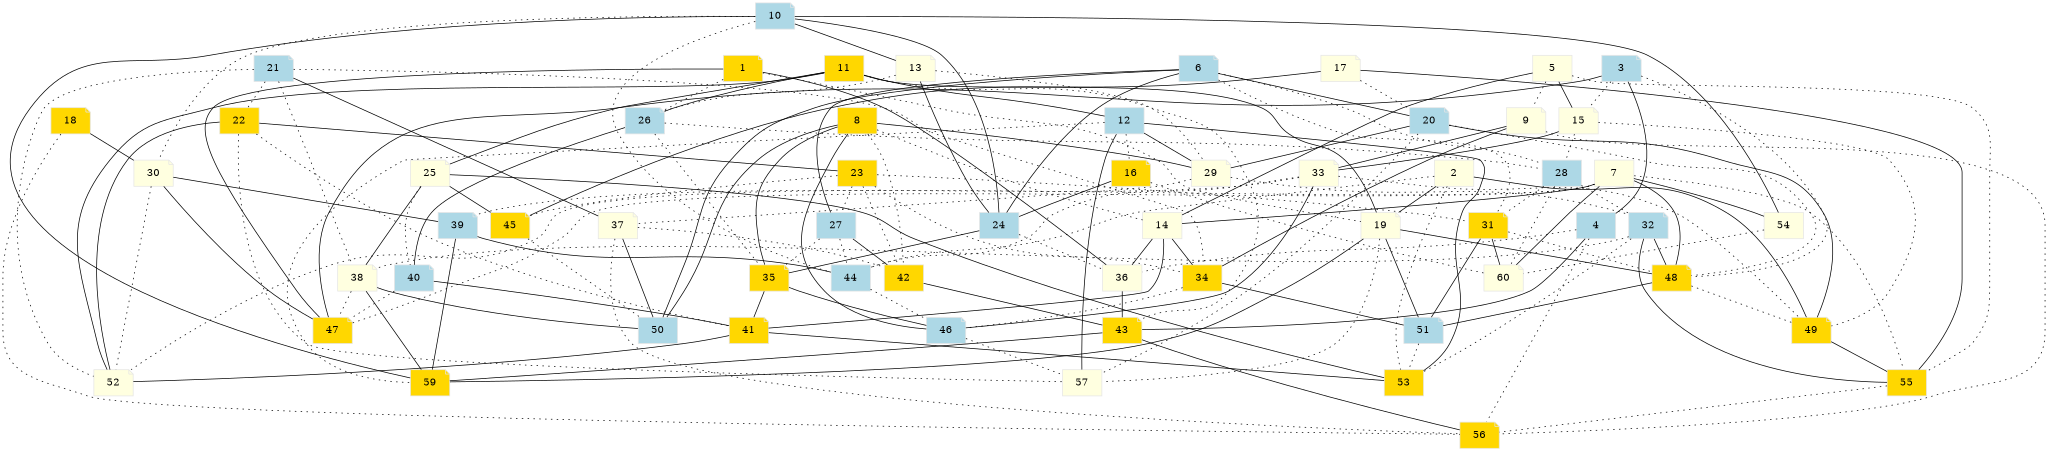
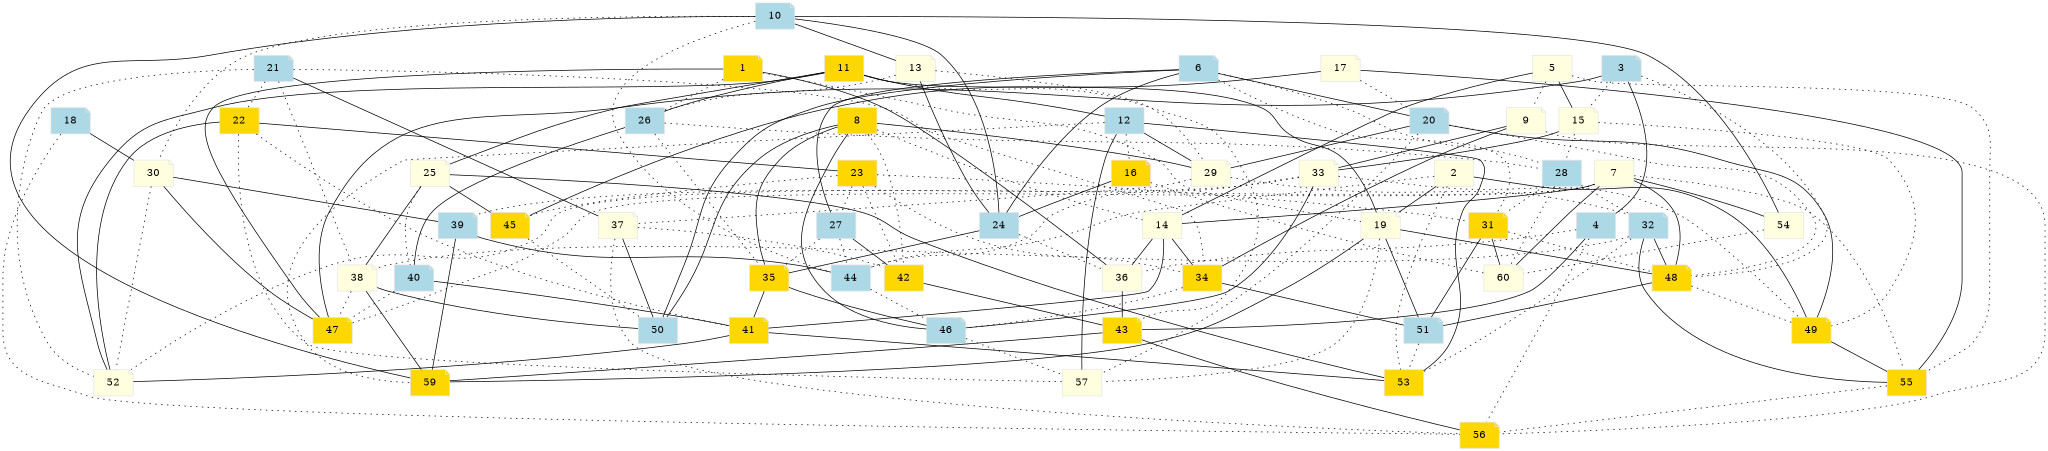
(71, 121) -> (71, 121)
(645, 121) -> (645, 121)
